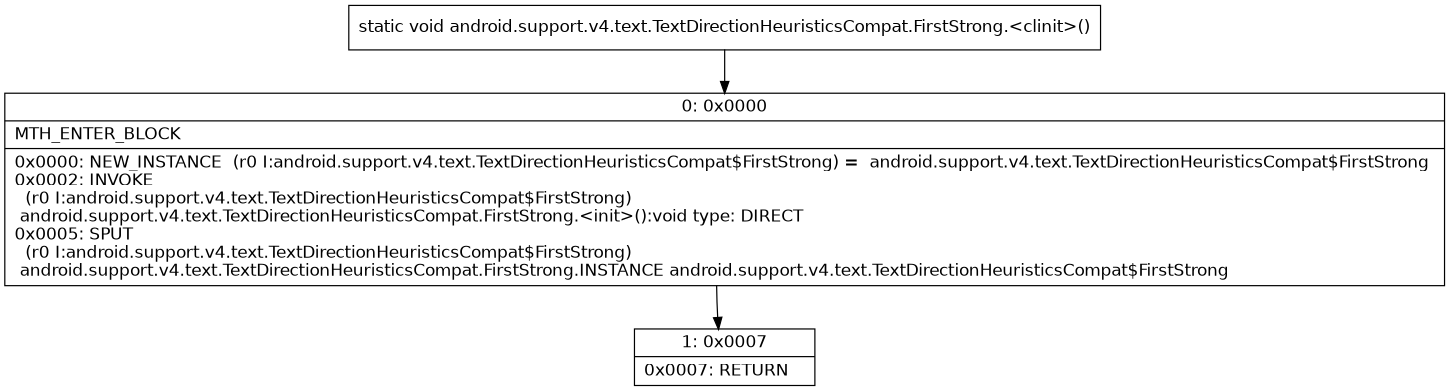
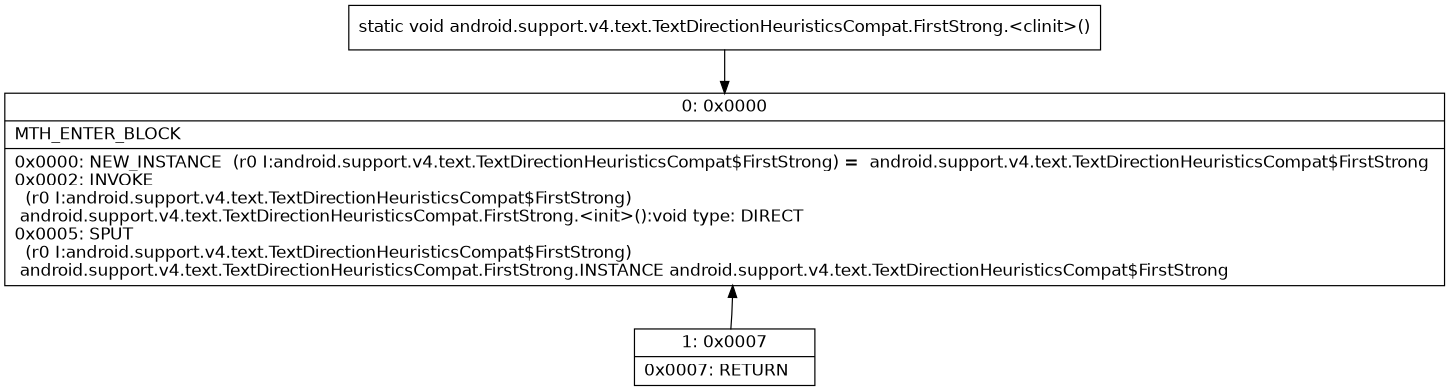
(717, 301) -> (732, 314)
